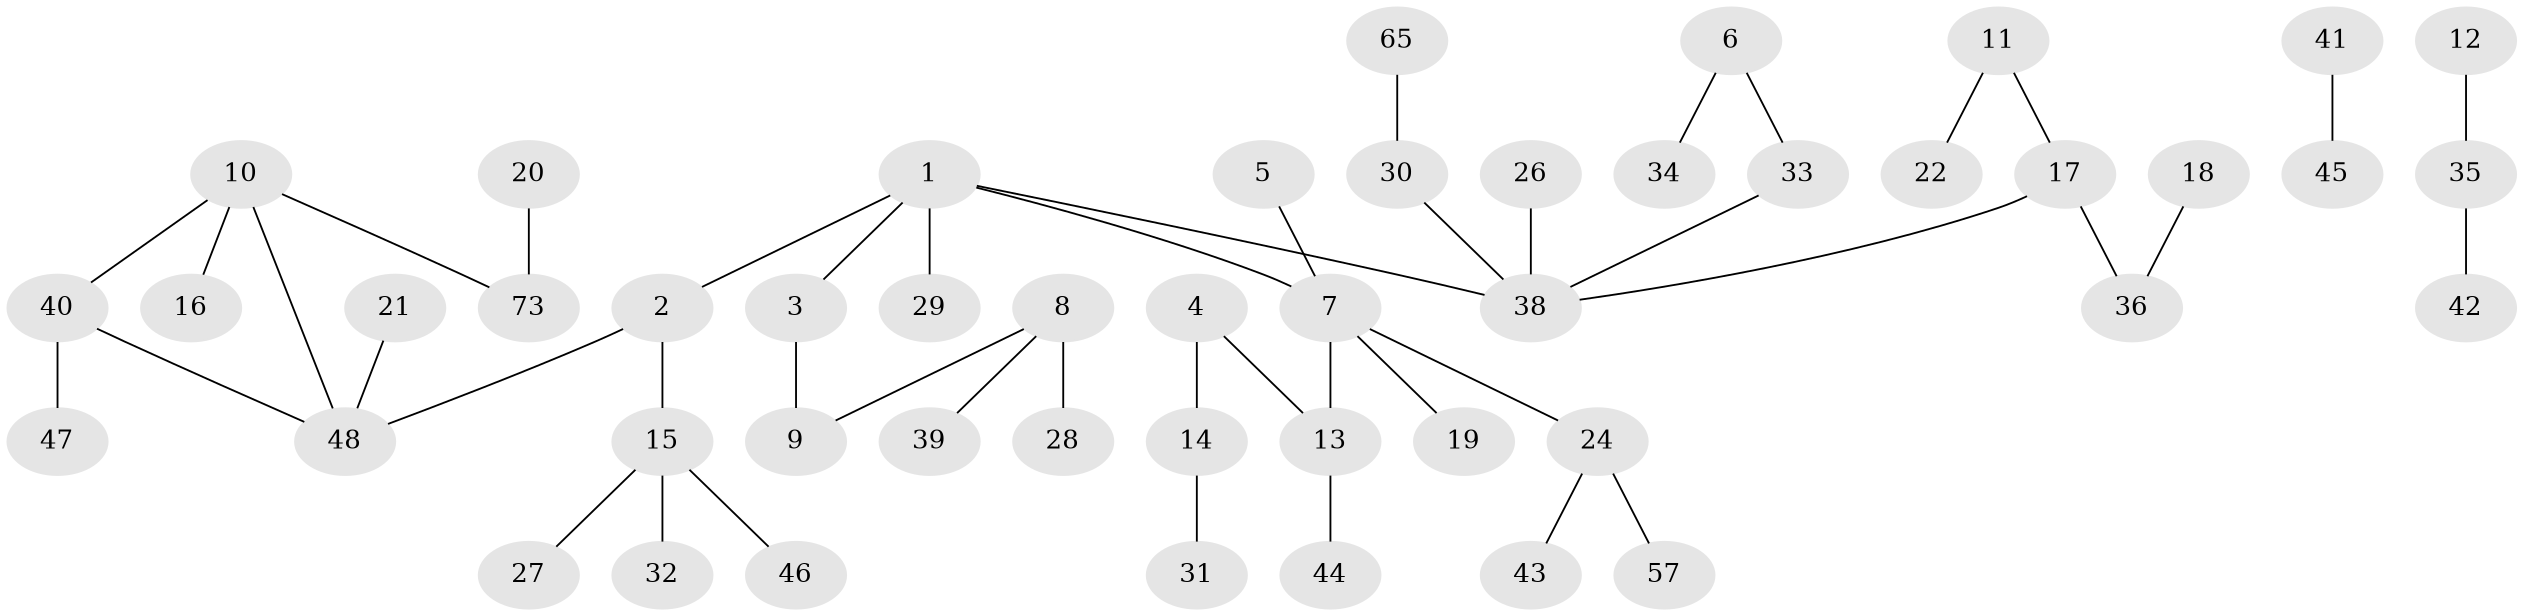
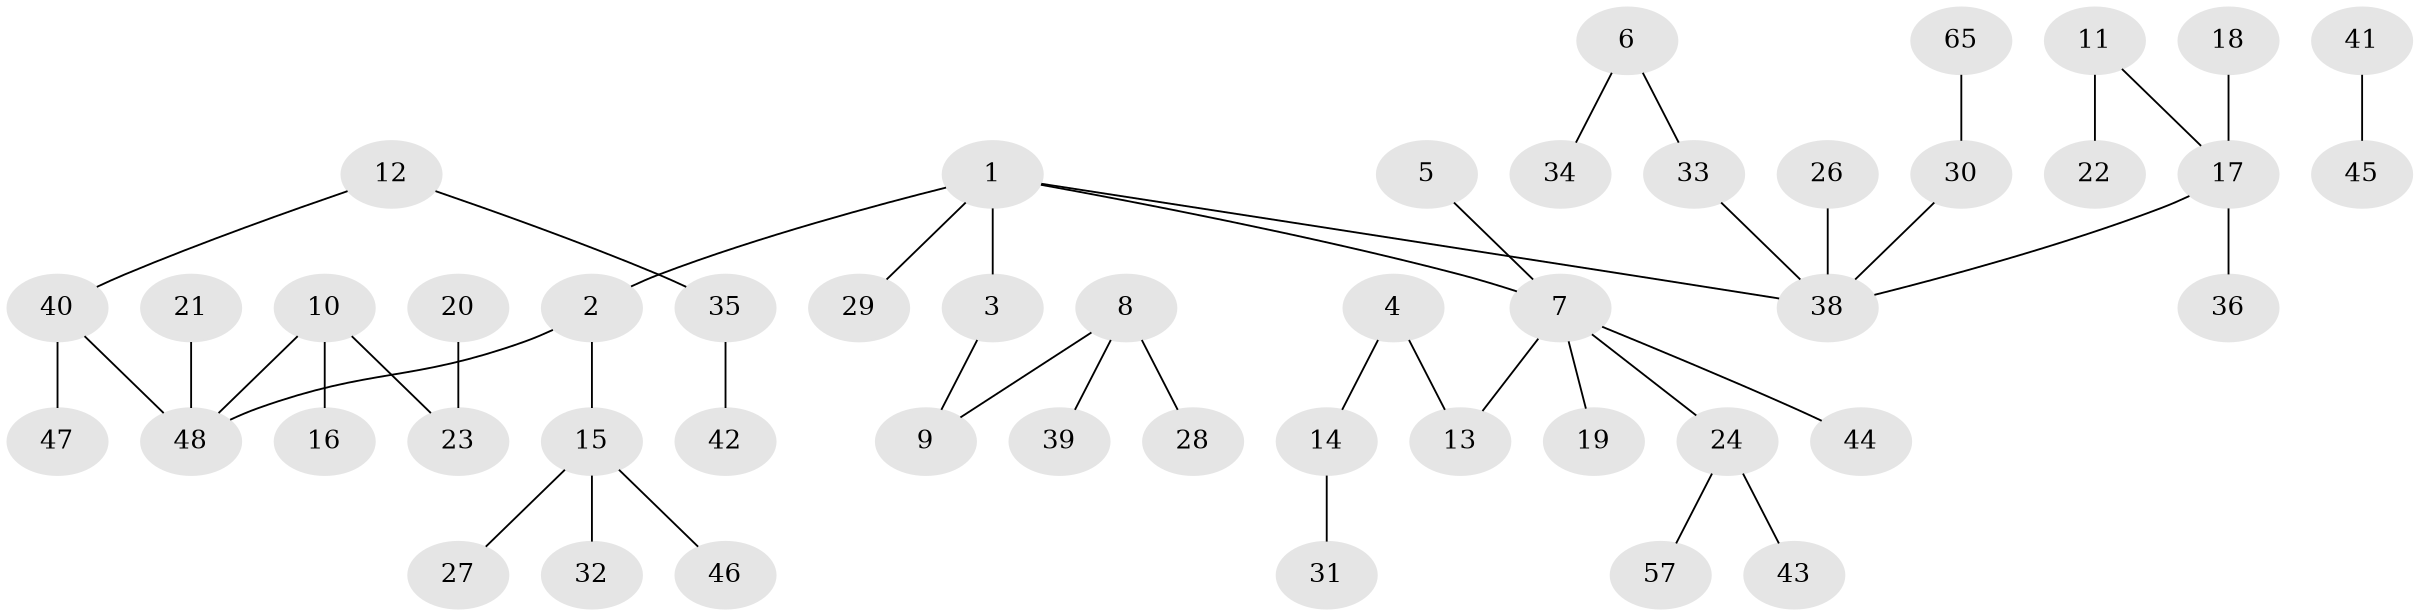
(149, 241) -> (221, 236)
(2165, 241) -> (2229, 108)
(529, 308) -> (458, 442)
(1330, 509) -> (1712, 373)
